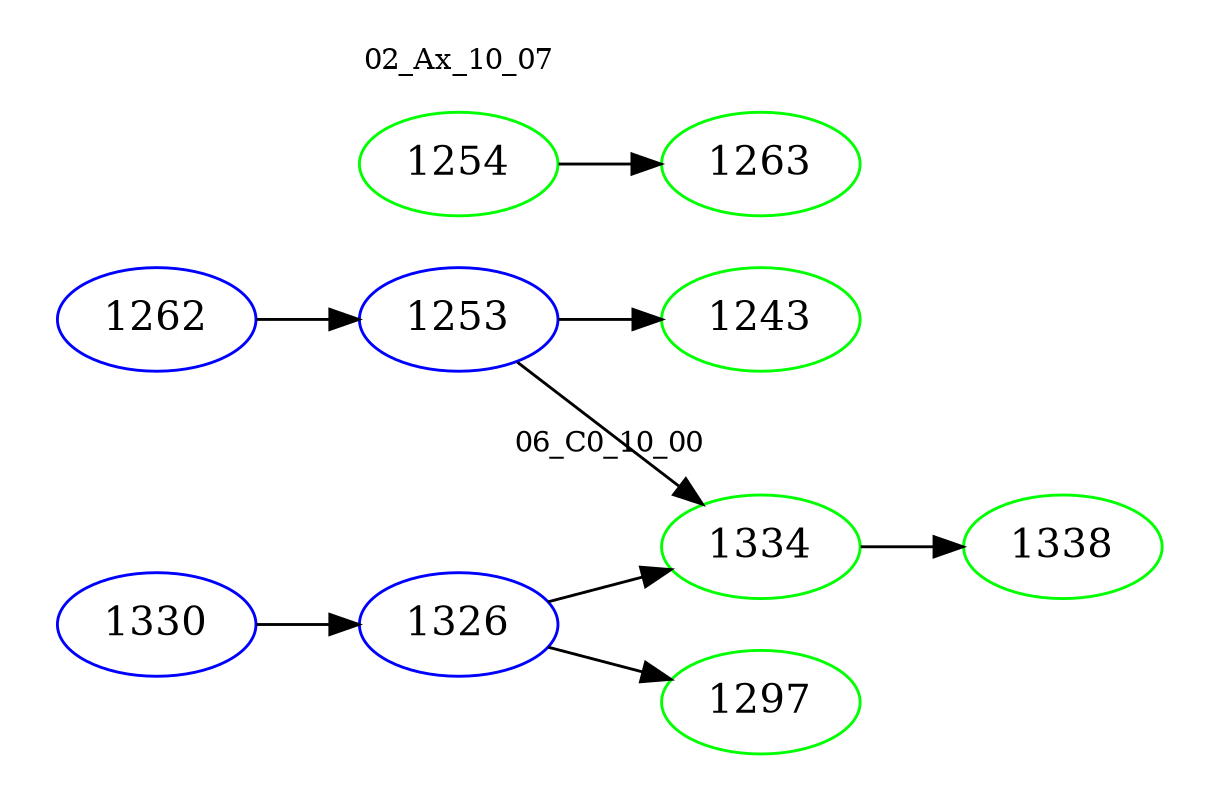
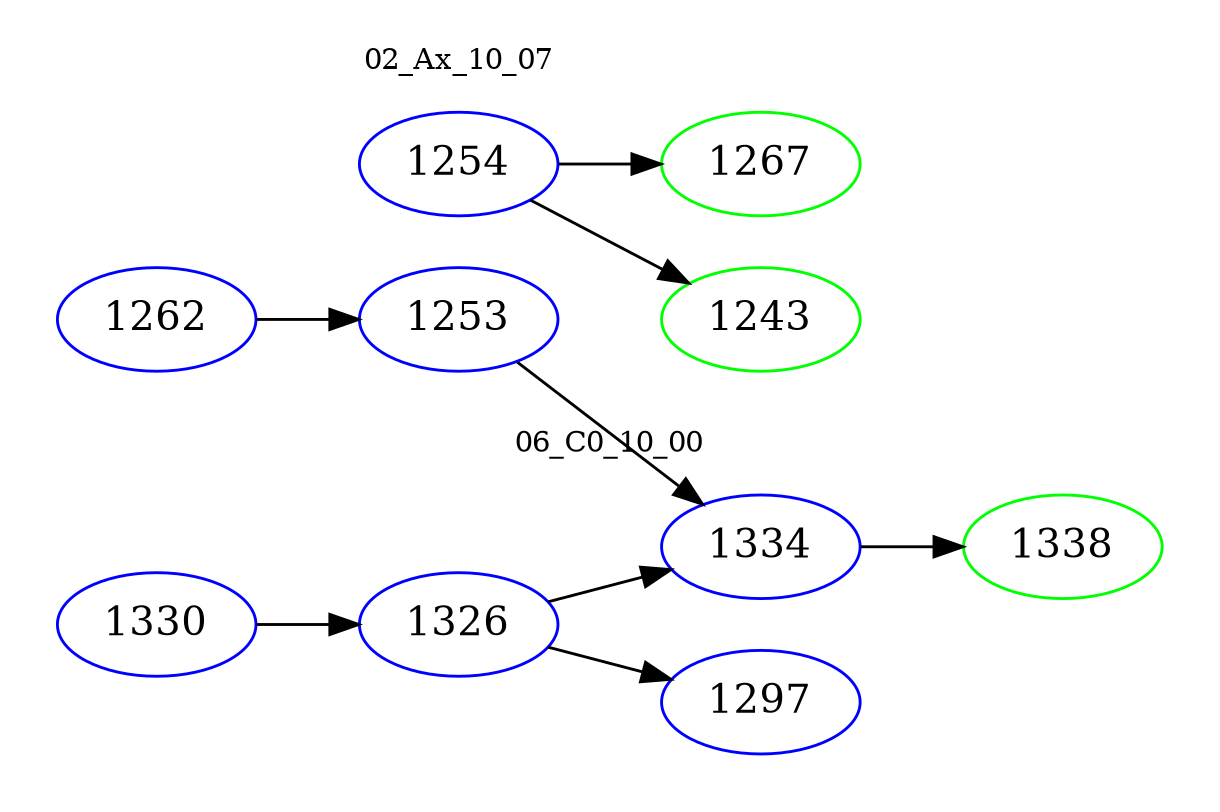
(459, 164) -> (459, 164)
(761, 164) -> (761, 164)
(595, 319) -> (597, 235)
(761, 547) -> (761, 547)
(761, 702) -> (761, 702)
